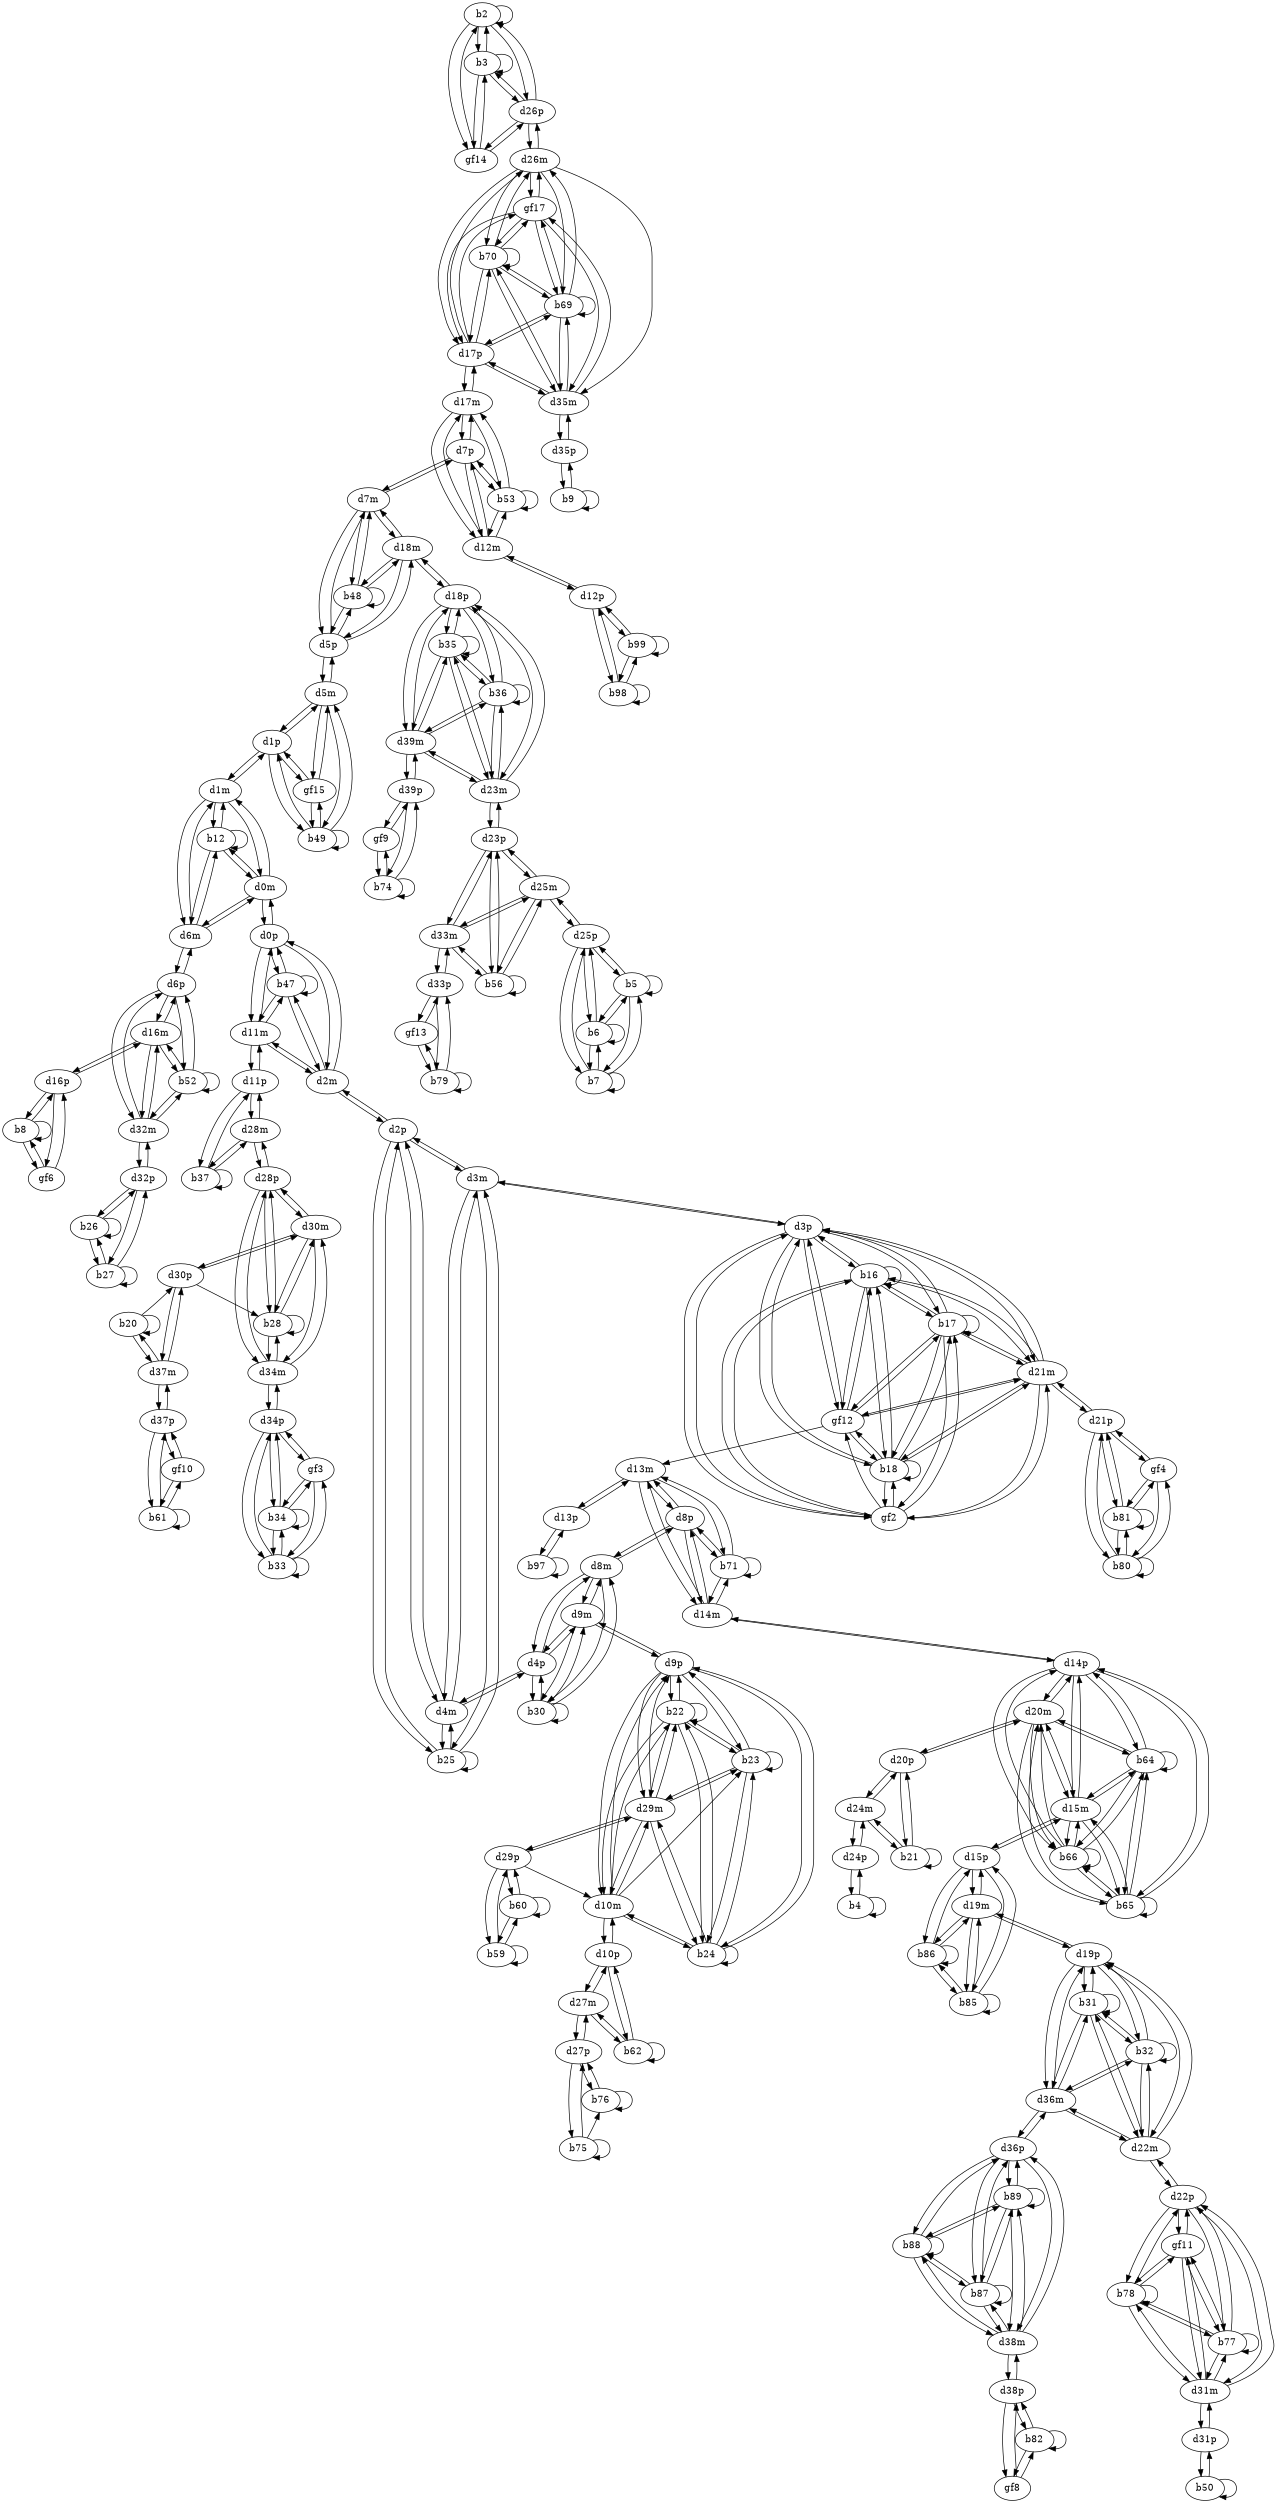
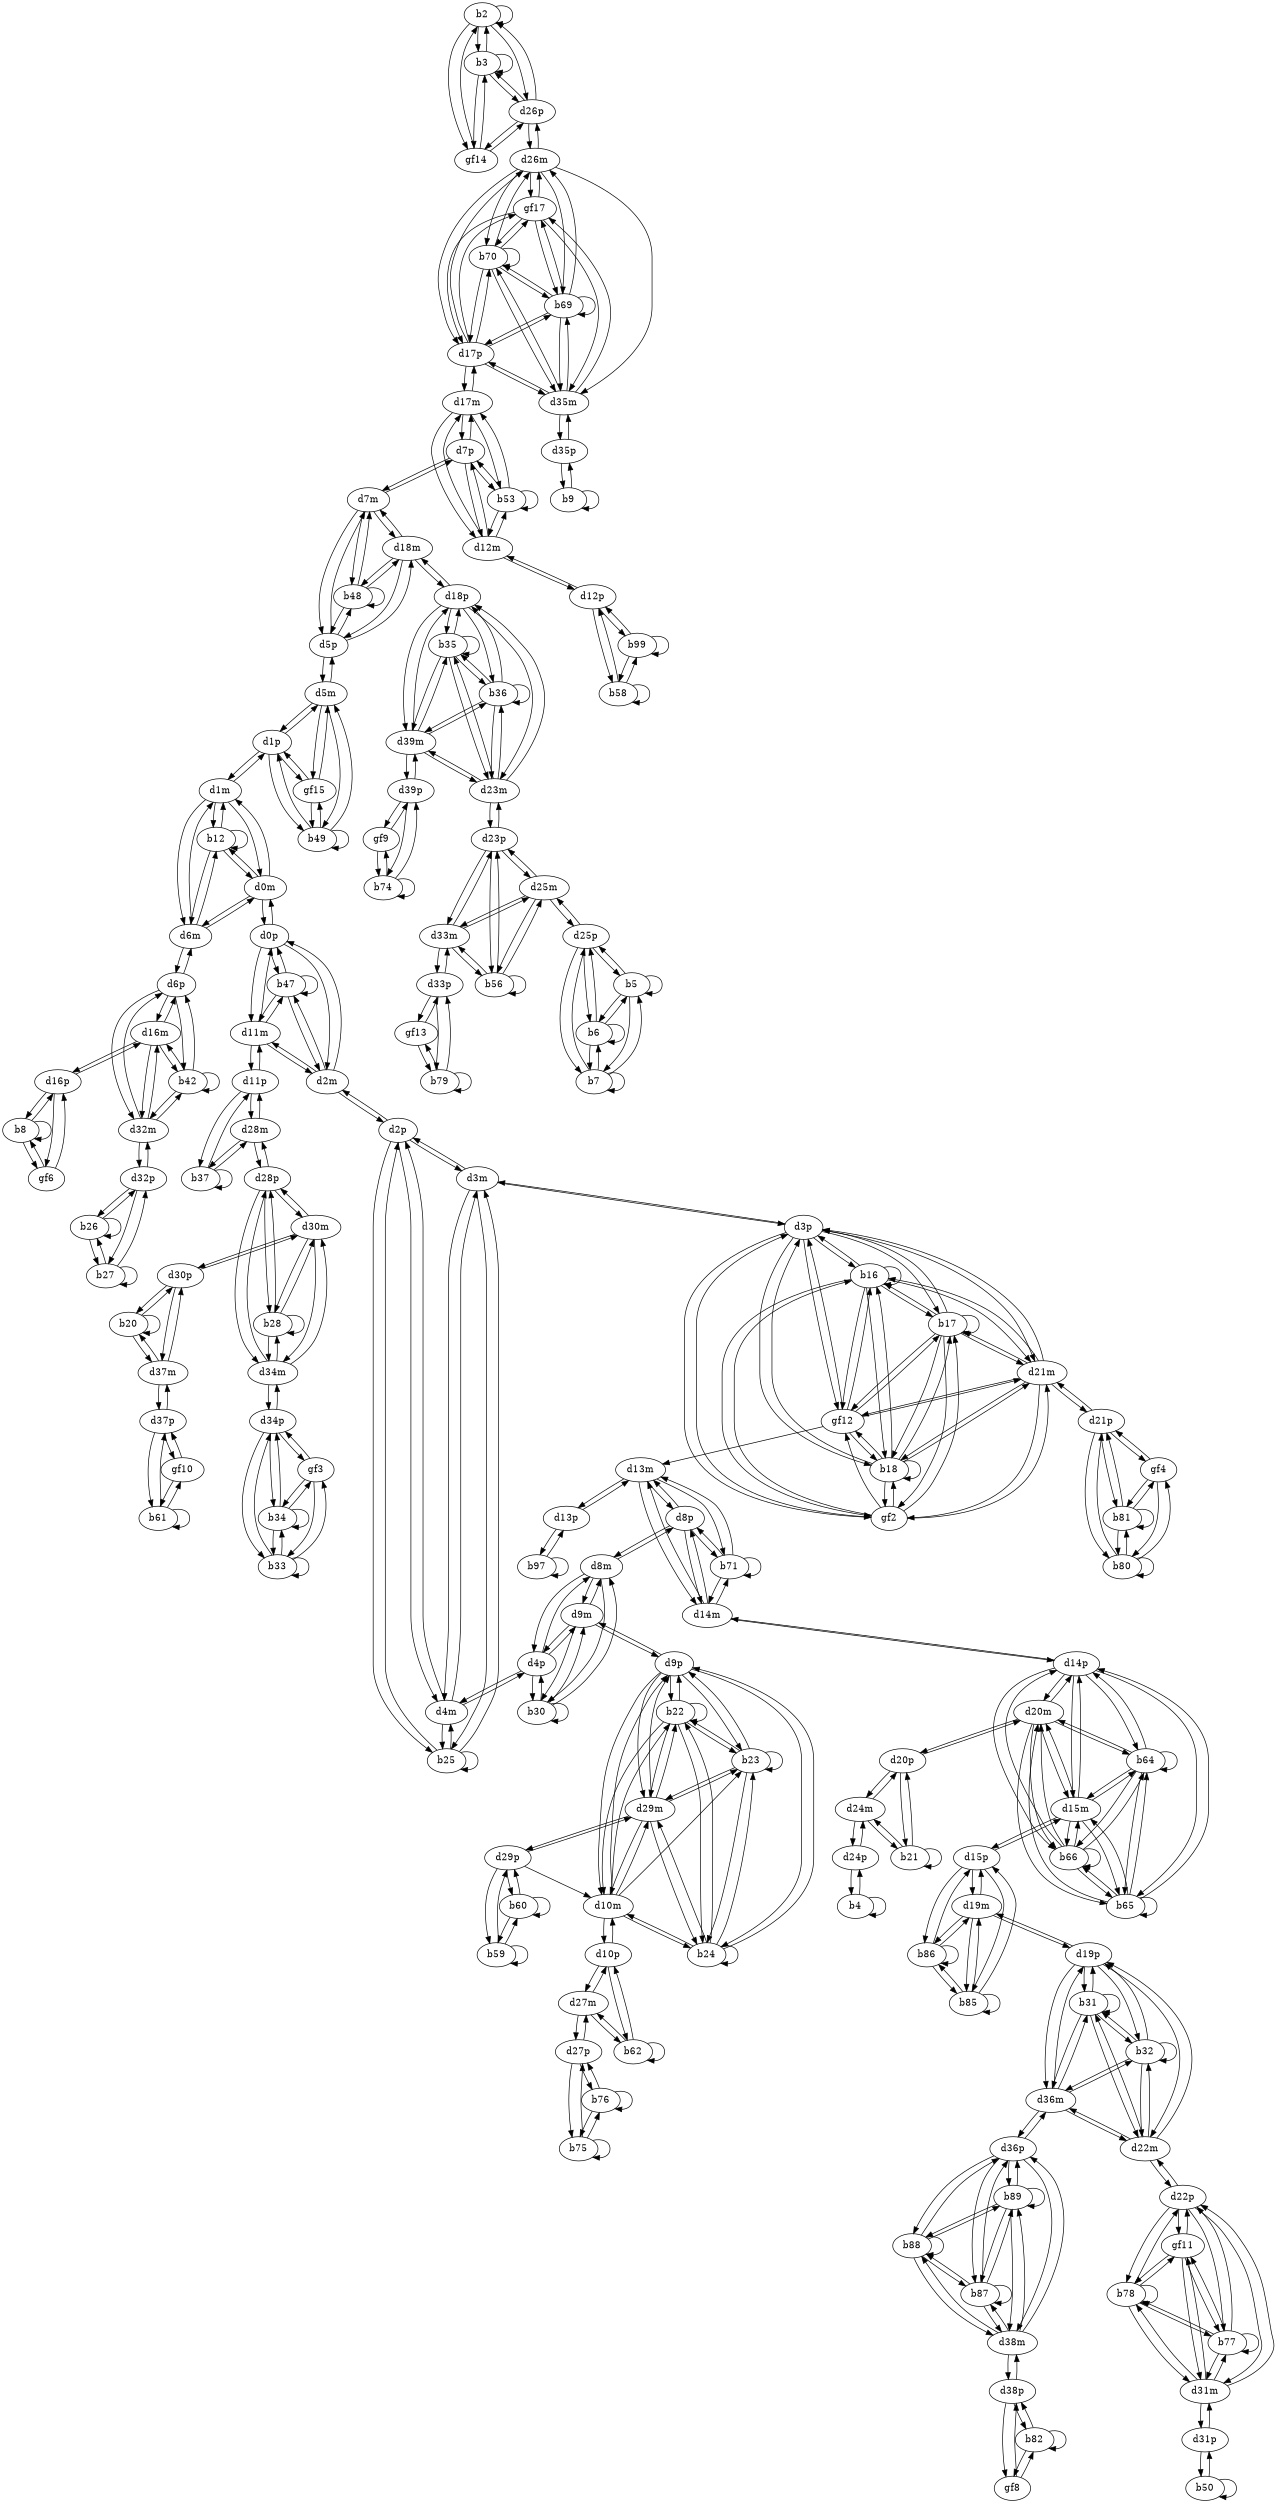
(618, 694) -> (618, 694)
(188, 1082) -> (188, 1082)
(224, 1299) -> (154, 1297)
none -> (587, 2121)
